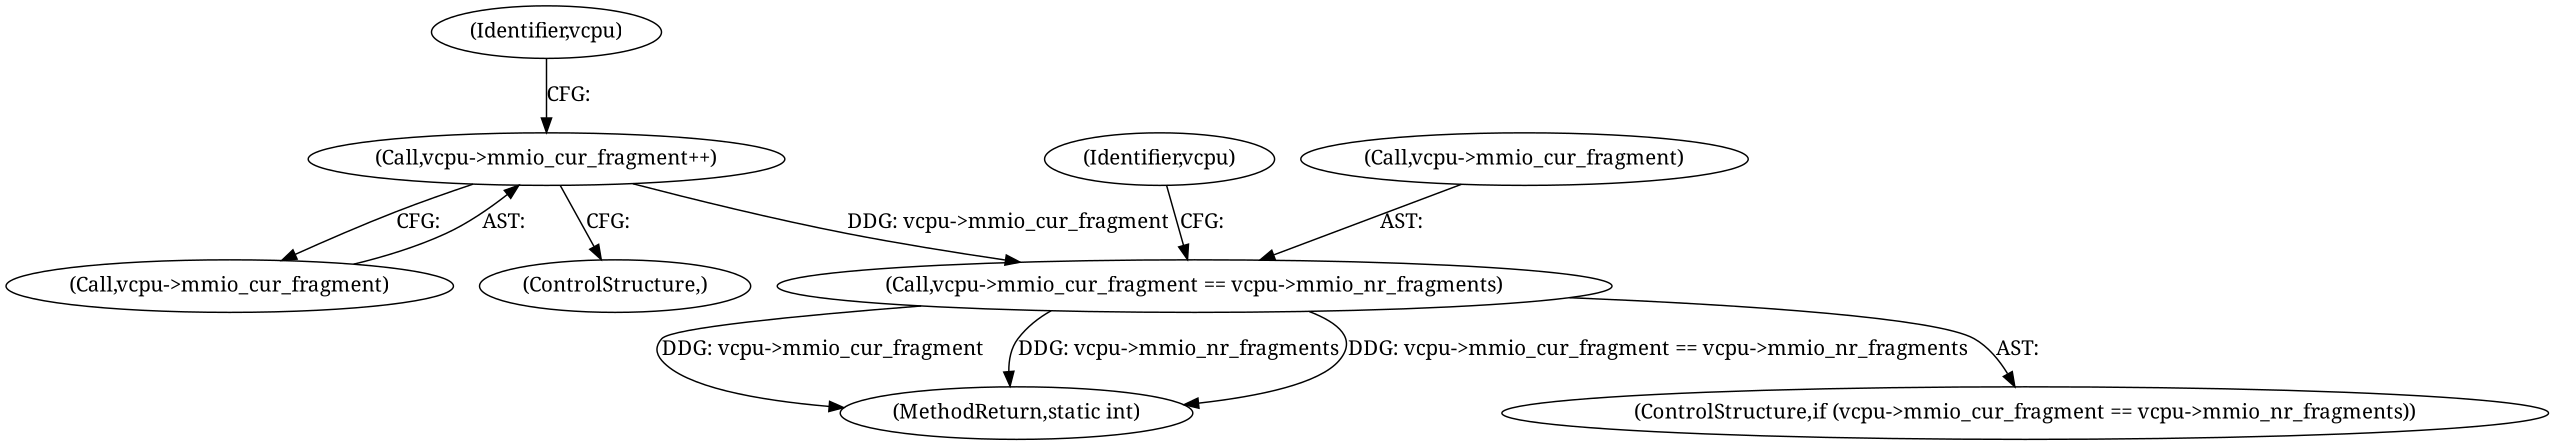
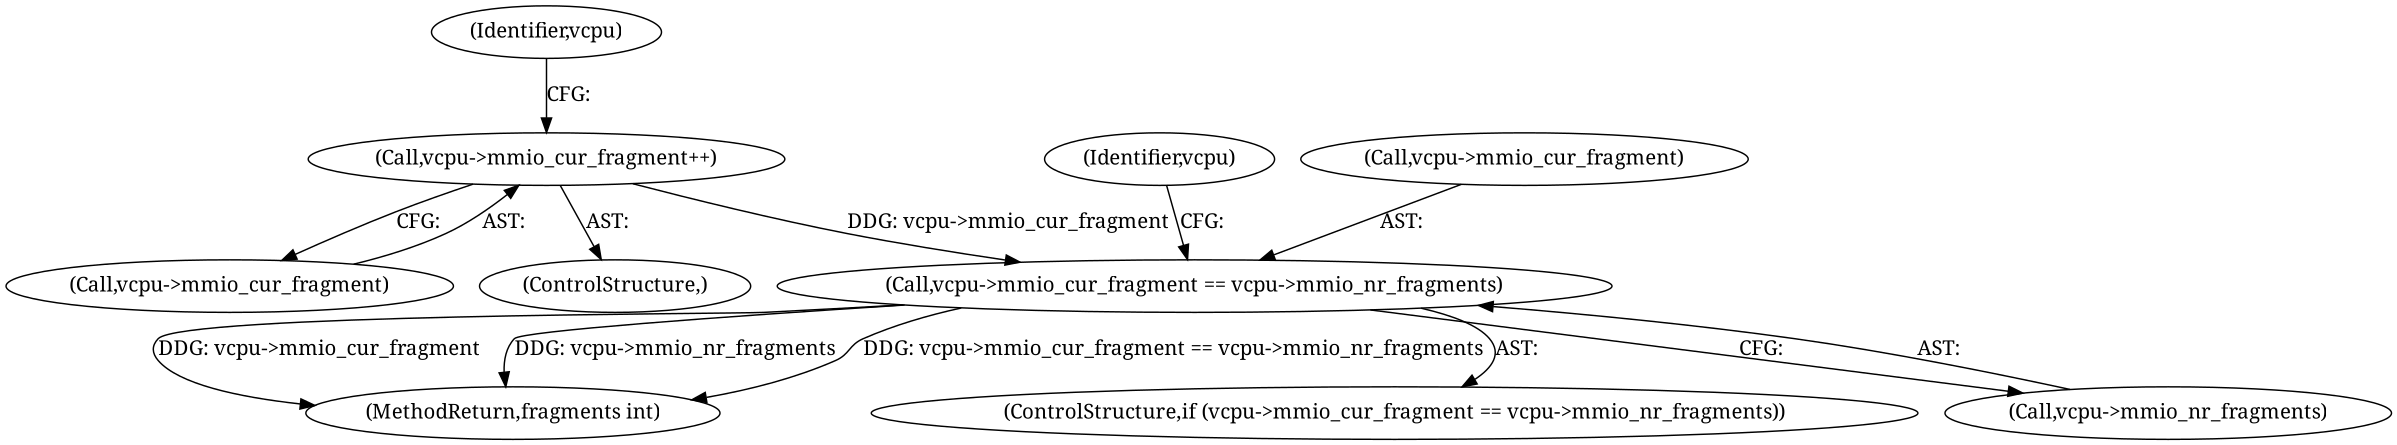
(611, 223) -> (611, 223)
(1017, 413) -> (513, 413)
none -> (2168, 413)
